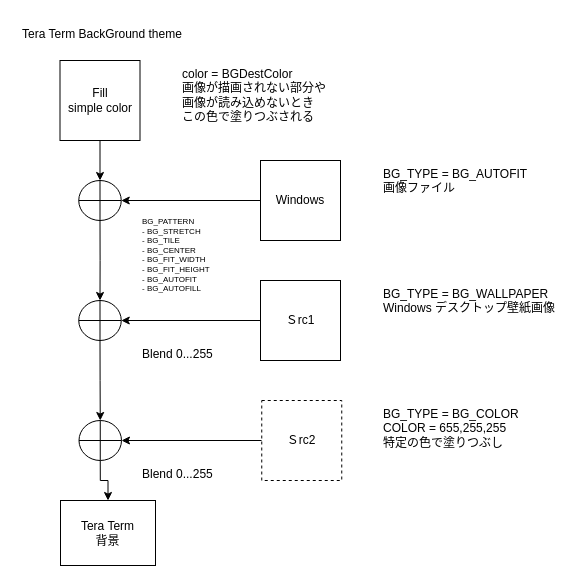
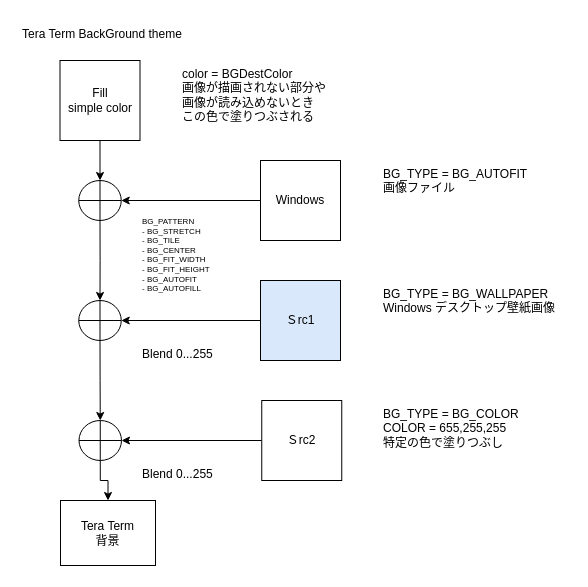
(301, 321) -> (301, 321)
(302, 441) -> (302, 441)
